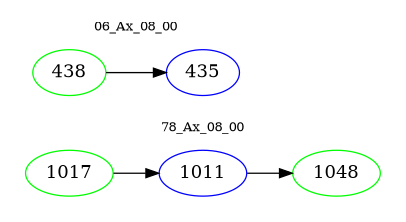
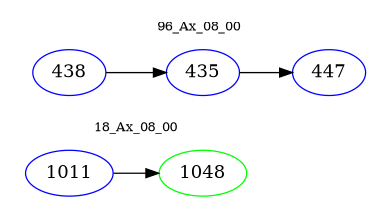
(136, 27) -> (199, 27)
(69, 73) -> (69, 73)
none -> (329, 73)
(203, 128) -> (136, 128)
(69, 173) -> none
